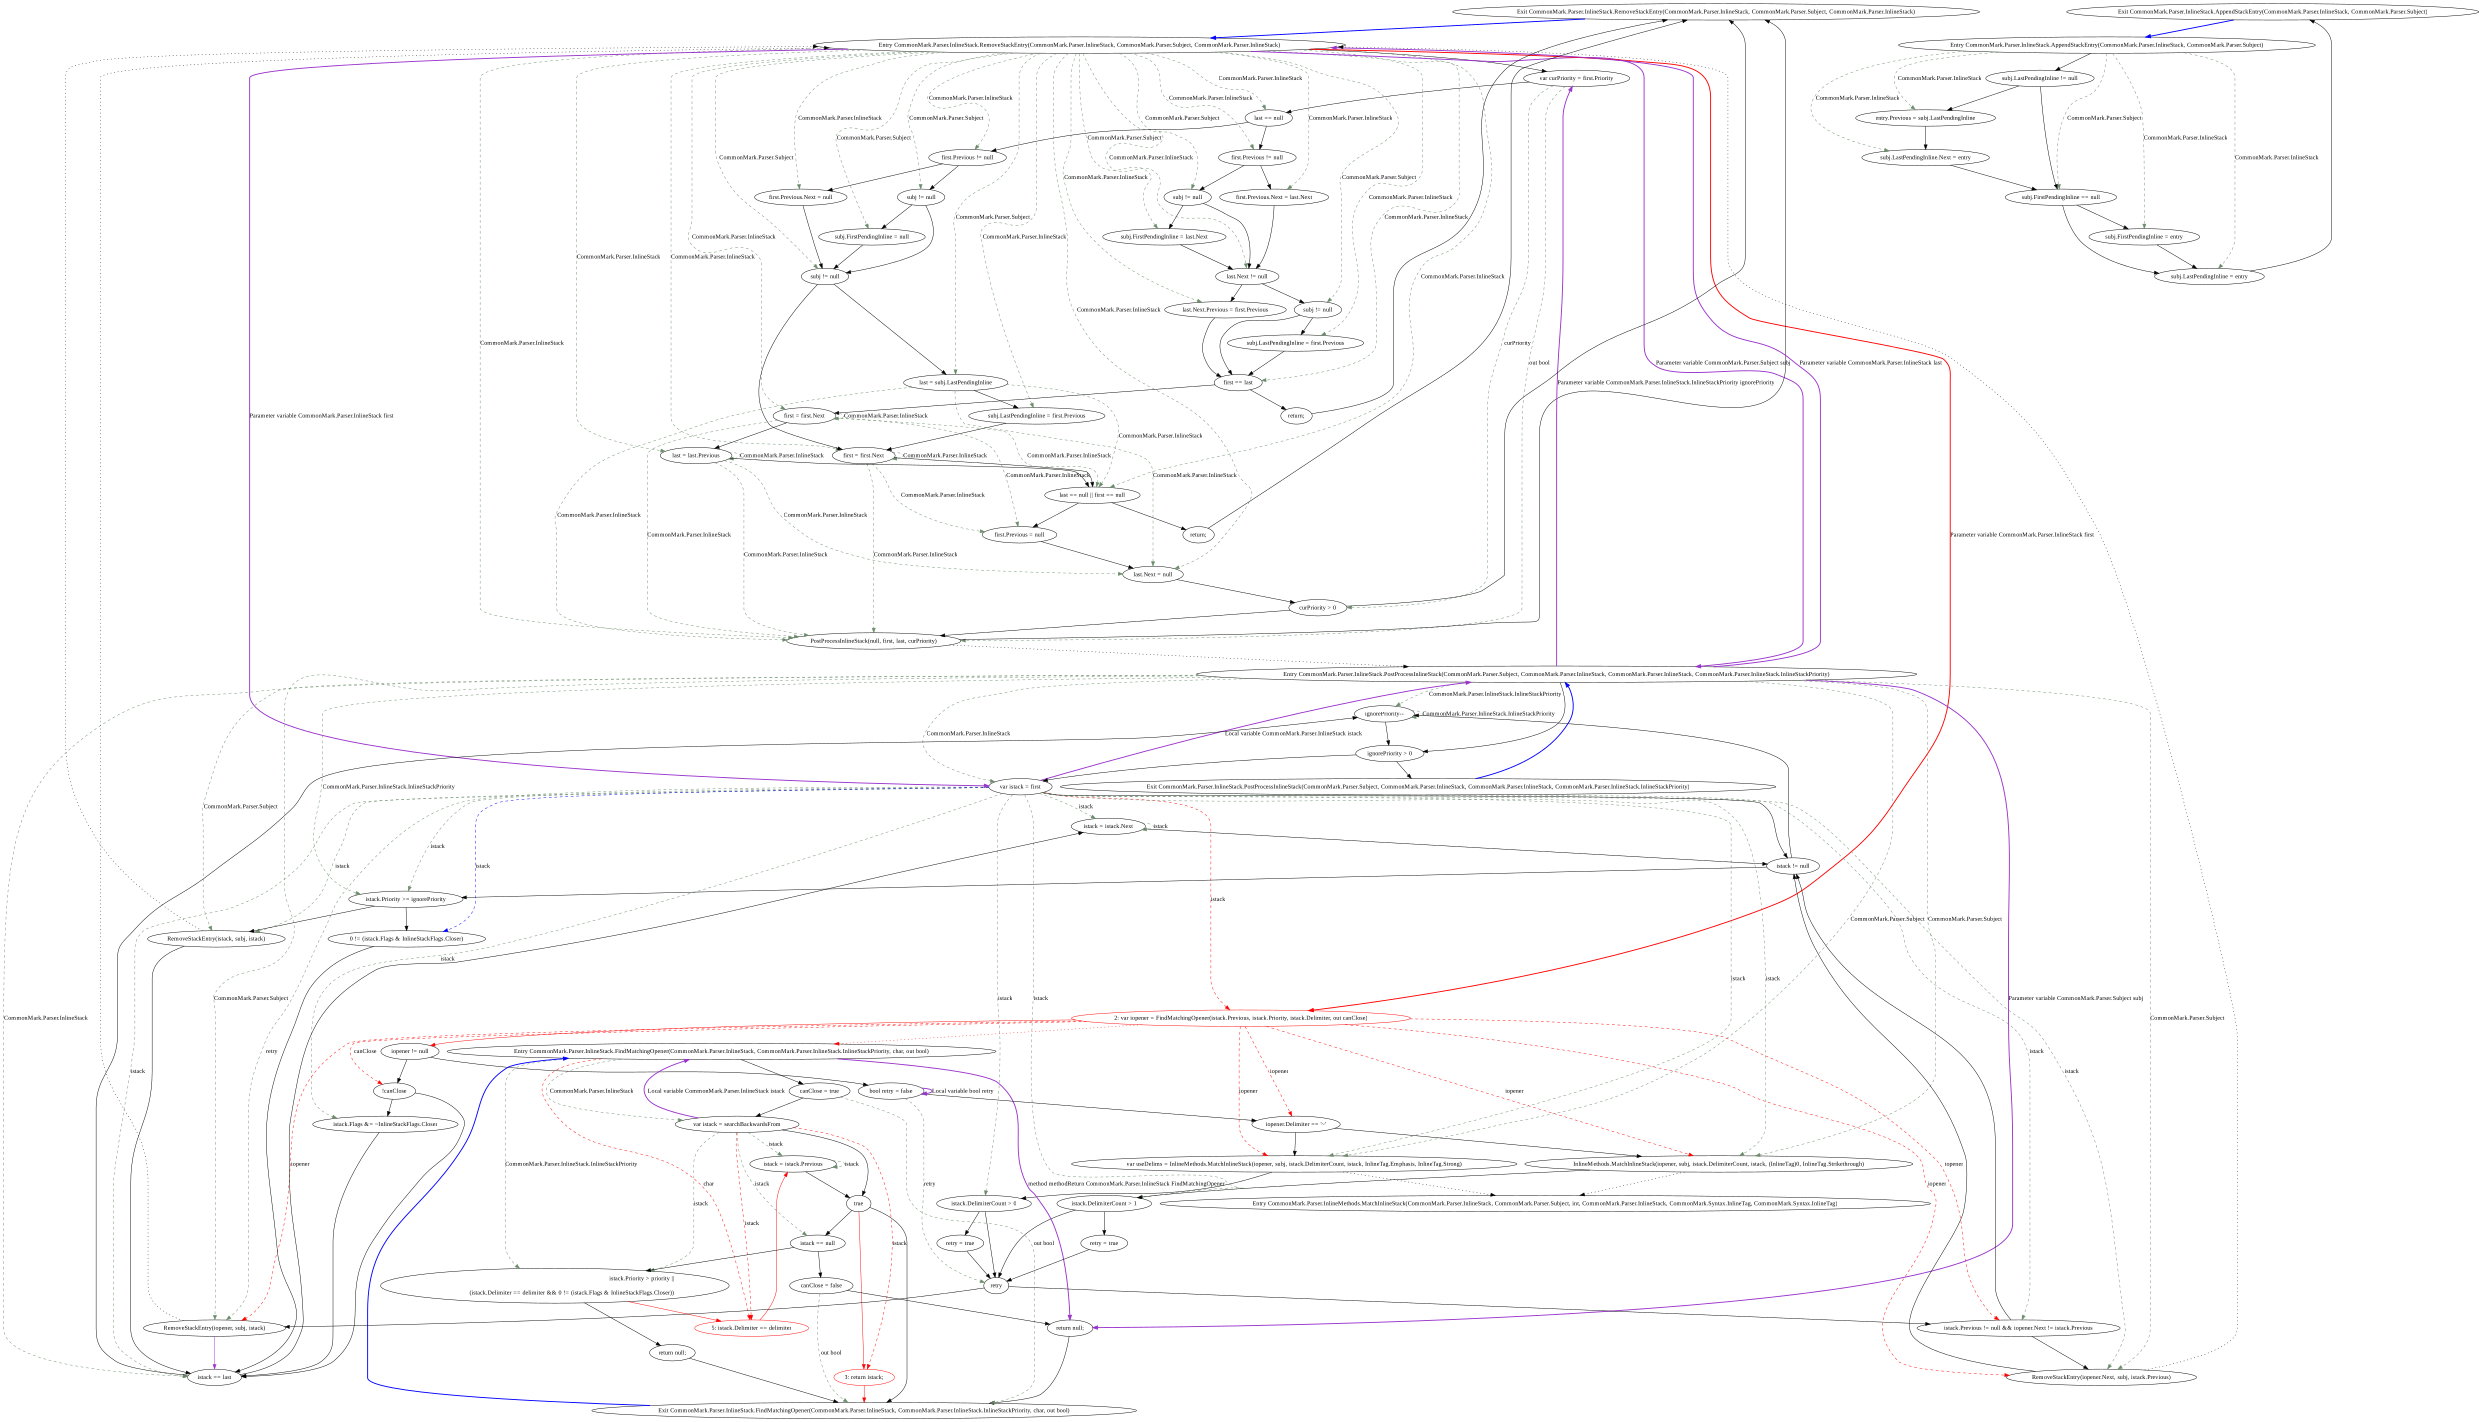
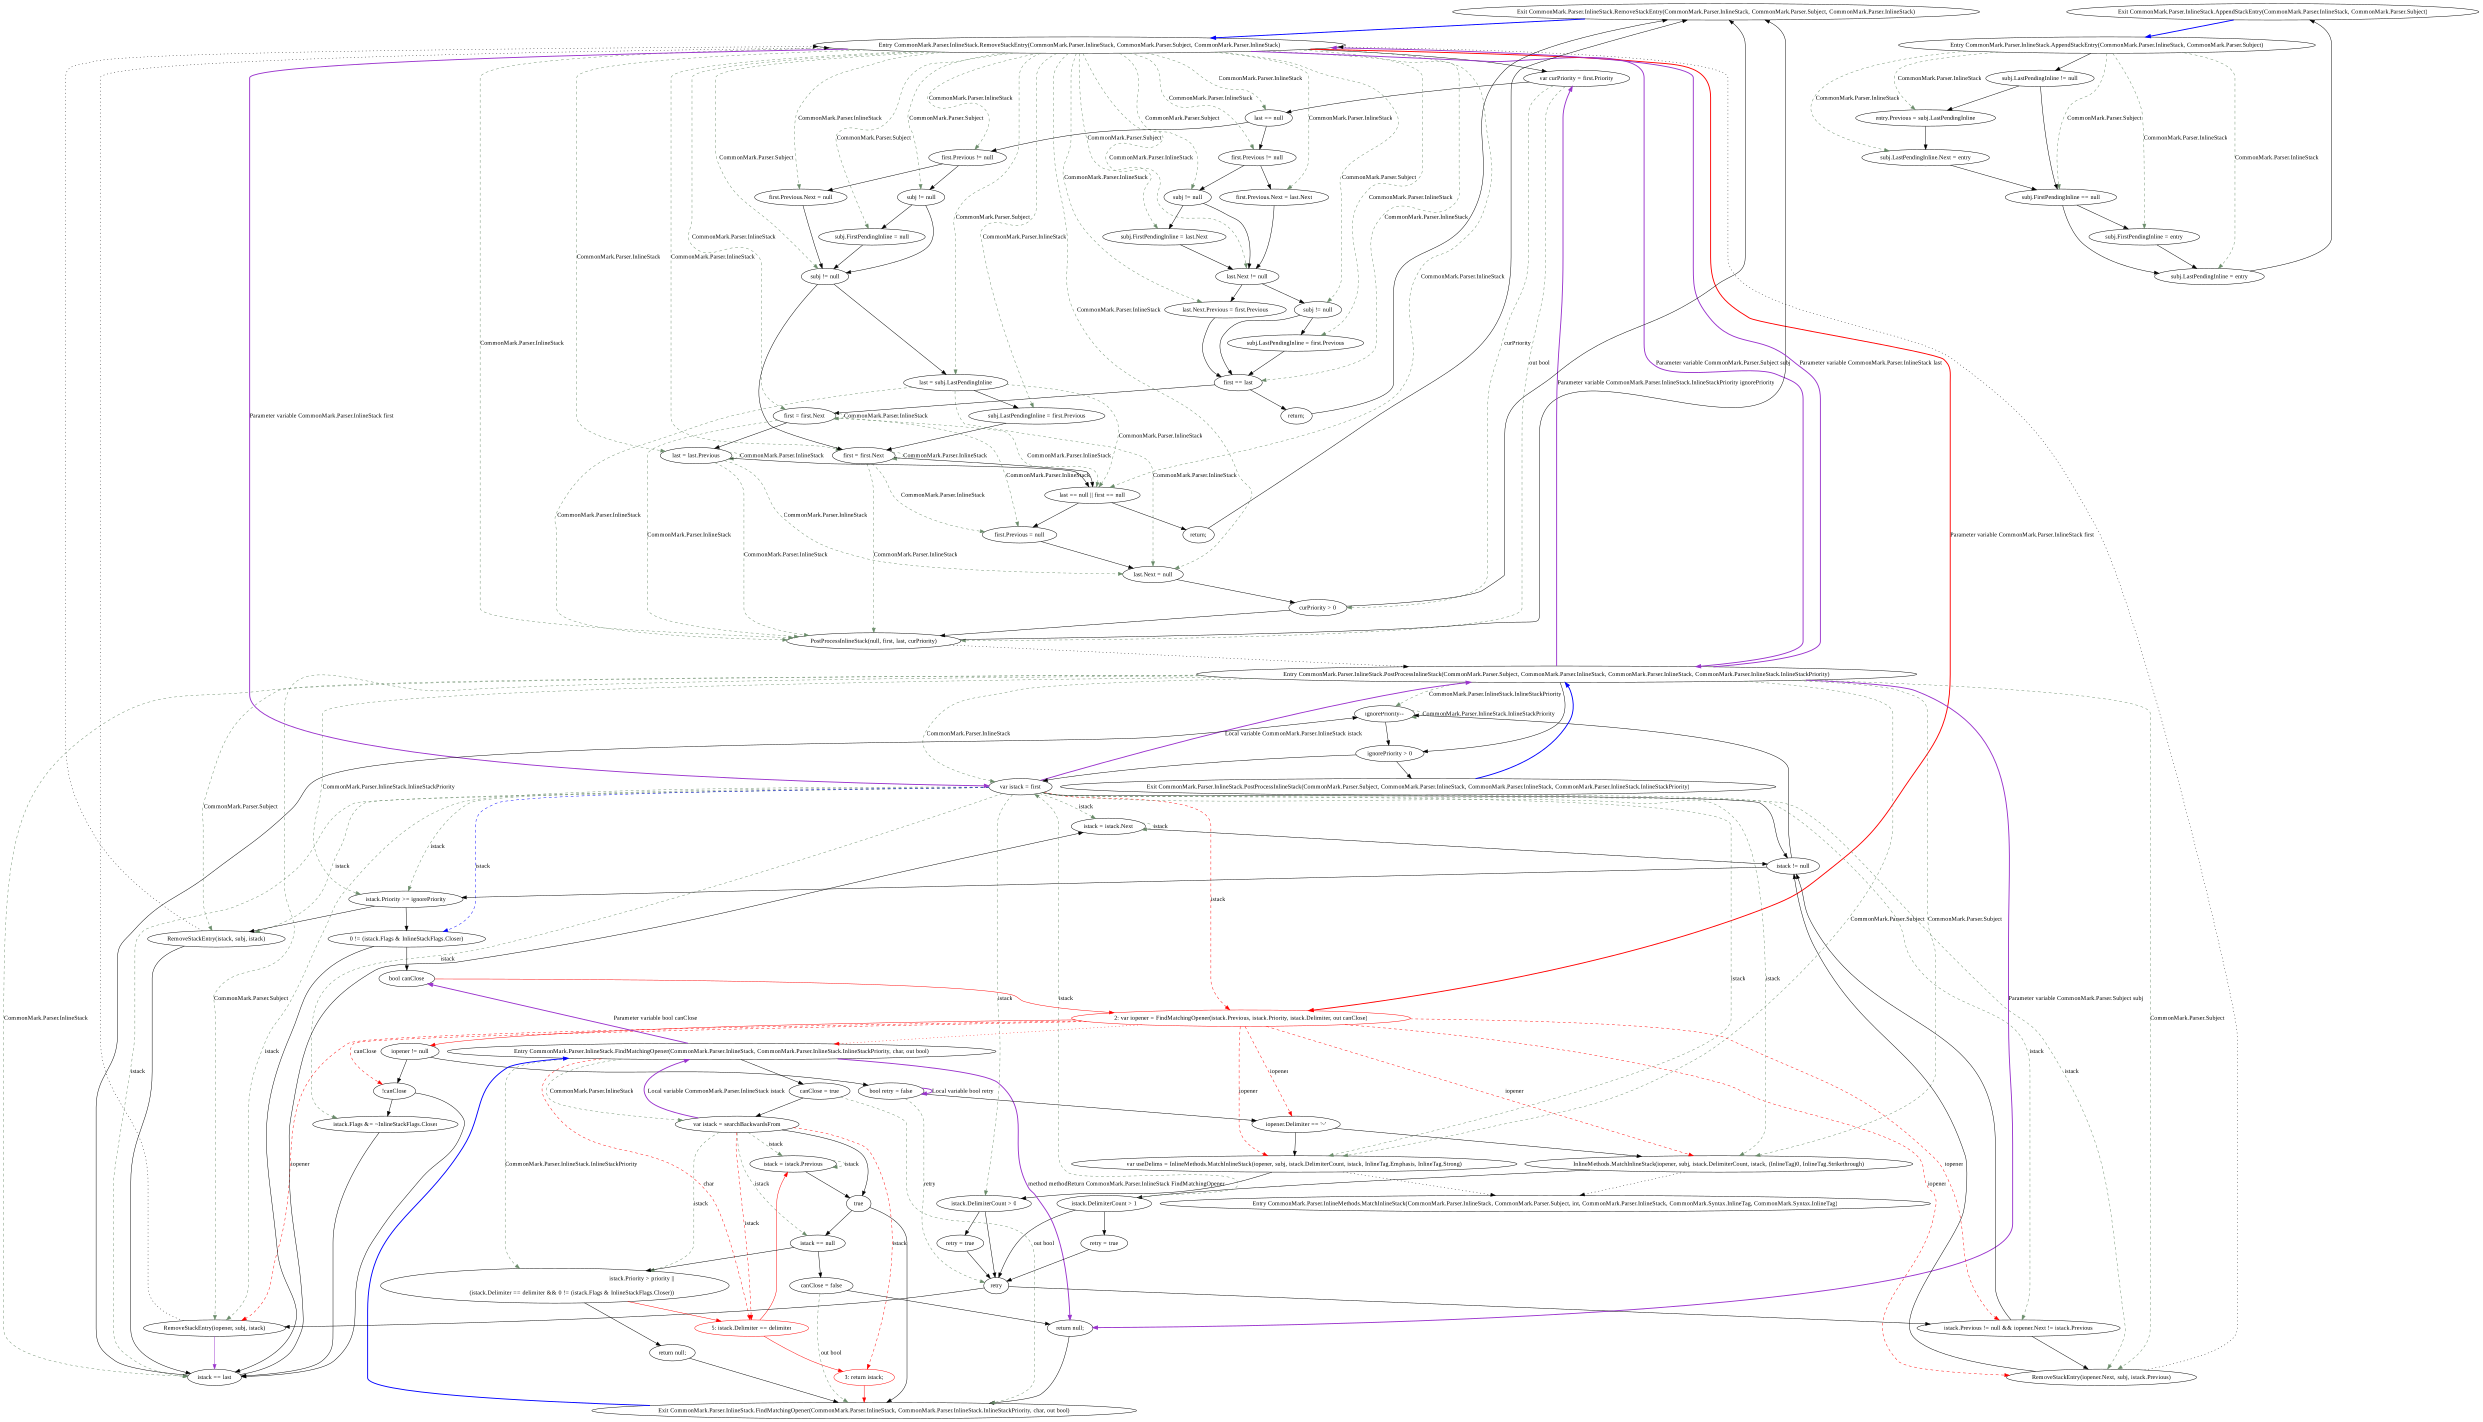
none -> (407, 979)
(272, 1051) -> (272, 1051)
(1036, 1133) -> (1059, 1121)
(861, 1288) -> (800, 1356)
